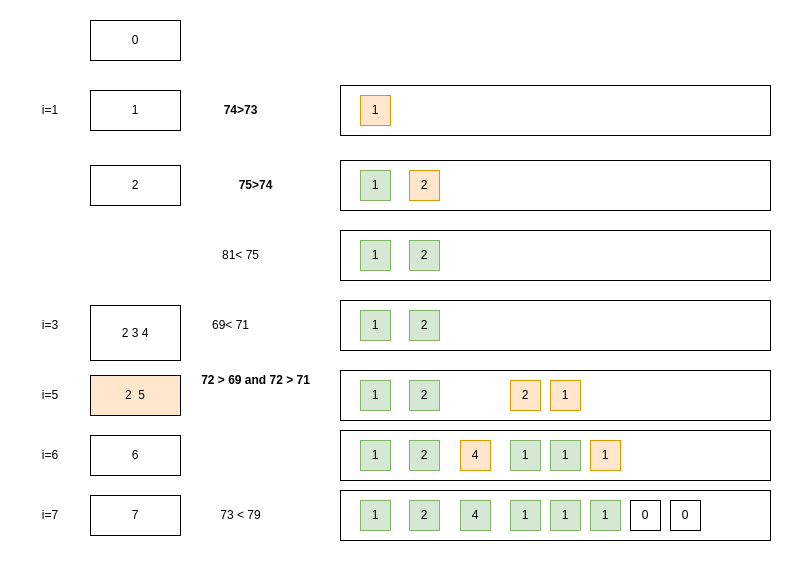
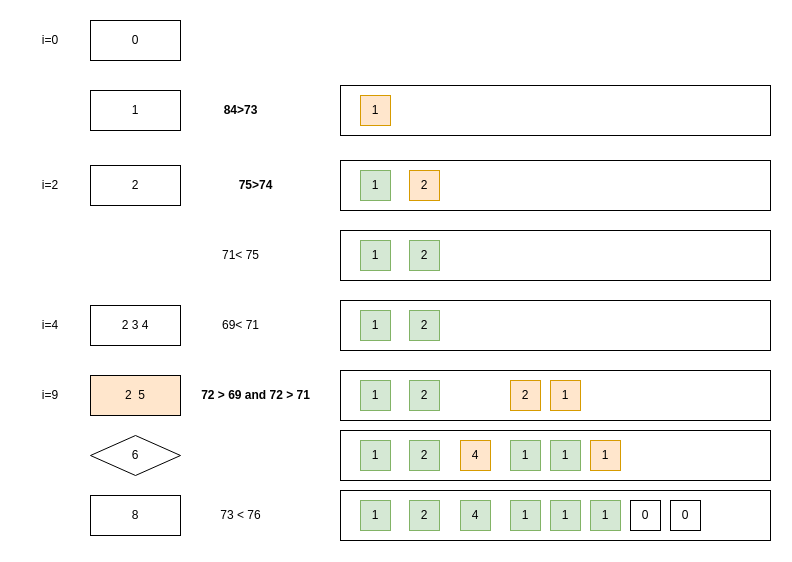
none -> (51, 41)
(51, 111) -> none
(241, 111) -> (241, 111)
none -> (51, 186)
(241, 256) -> (241, 256)
(51, 326) -> (51, 326)
(231, 326) -> (241, 326)
(136, 333) -> (136, 326)
(256, 381) -> (256, 396)
(51, 396) -> (51, 396)
(51, 456) -> none
(136, 456) -> (136, 456)
(51, 516) -> none
(136, 516) -> (136, 516)
(241, 516) -> (241, 516)
